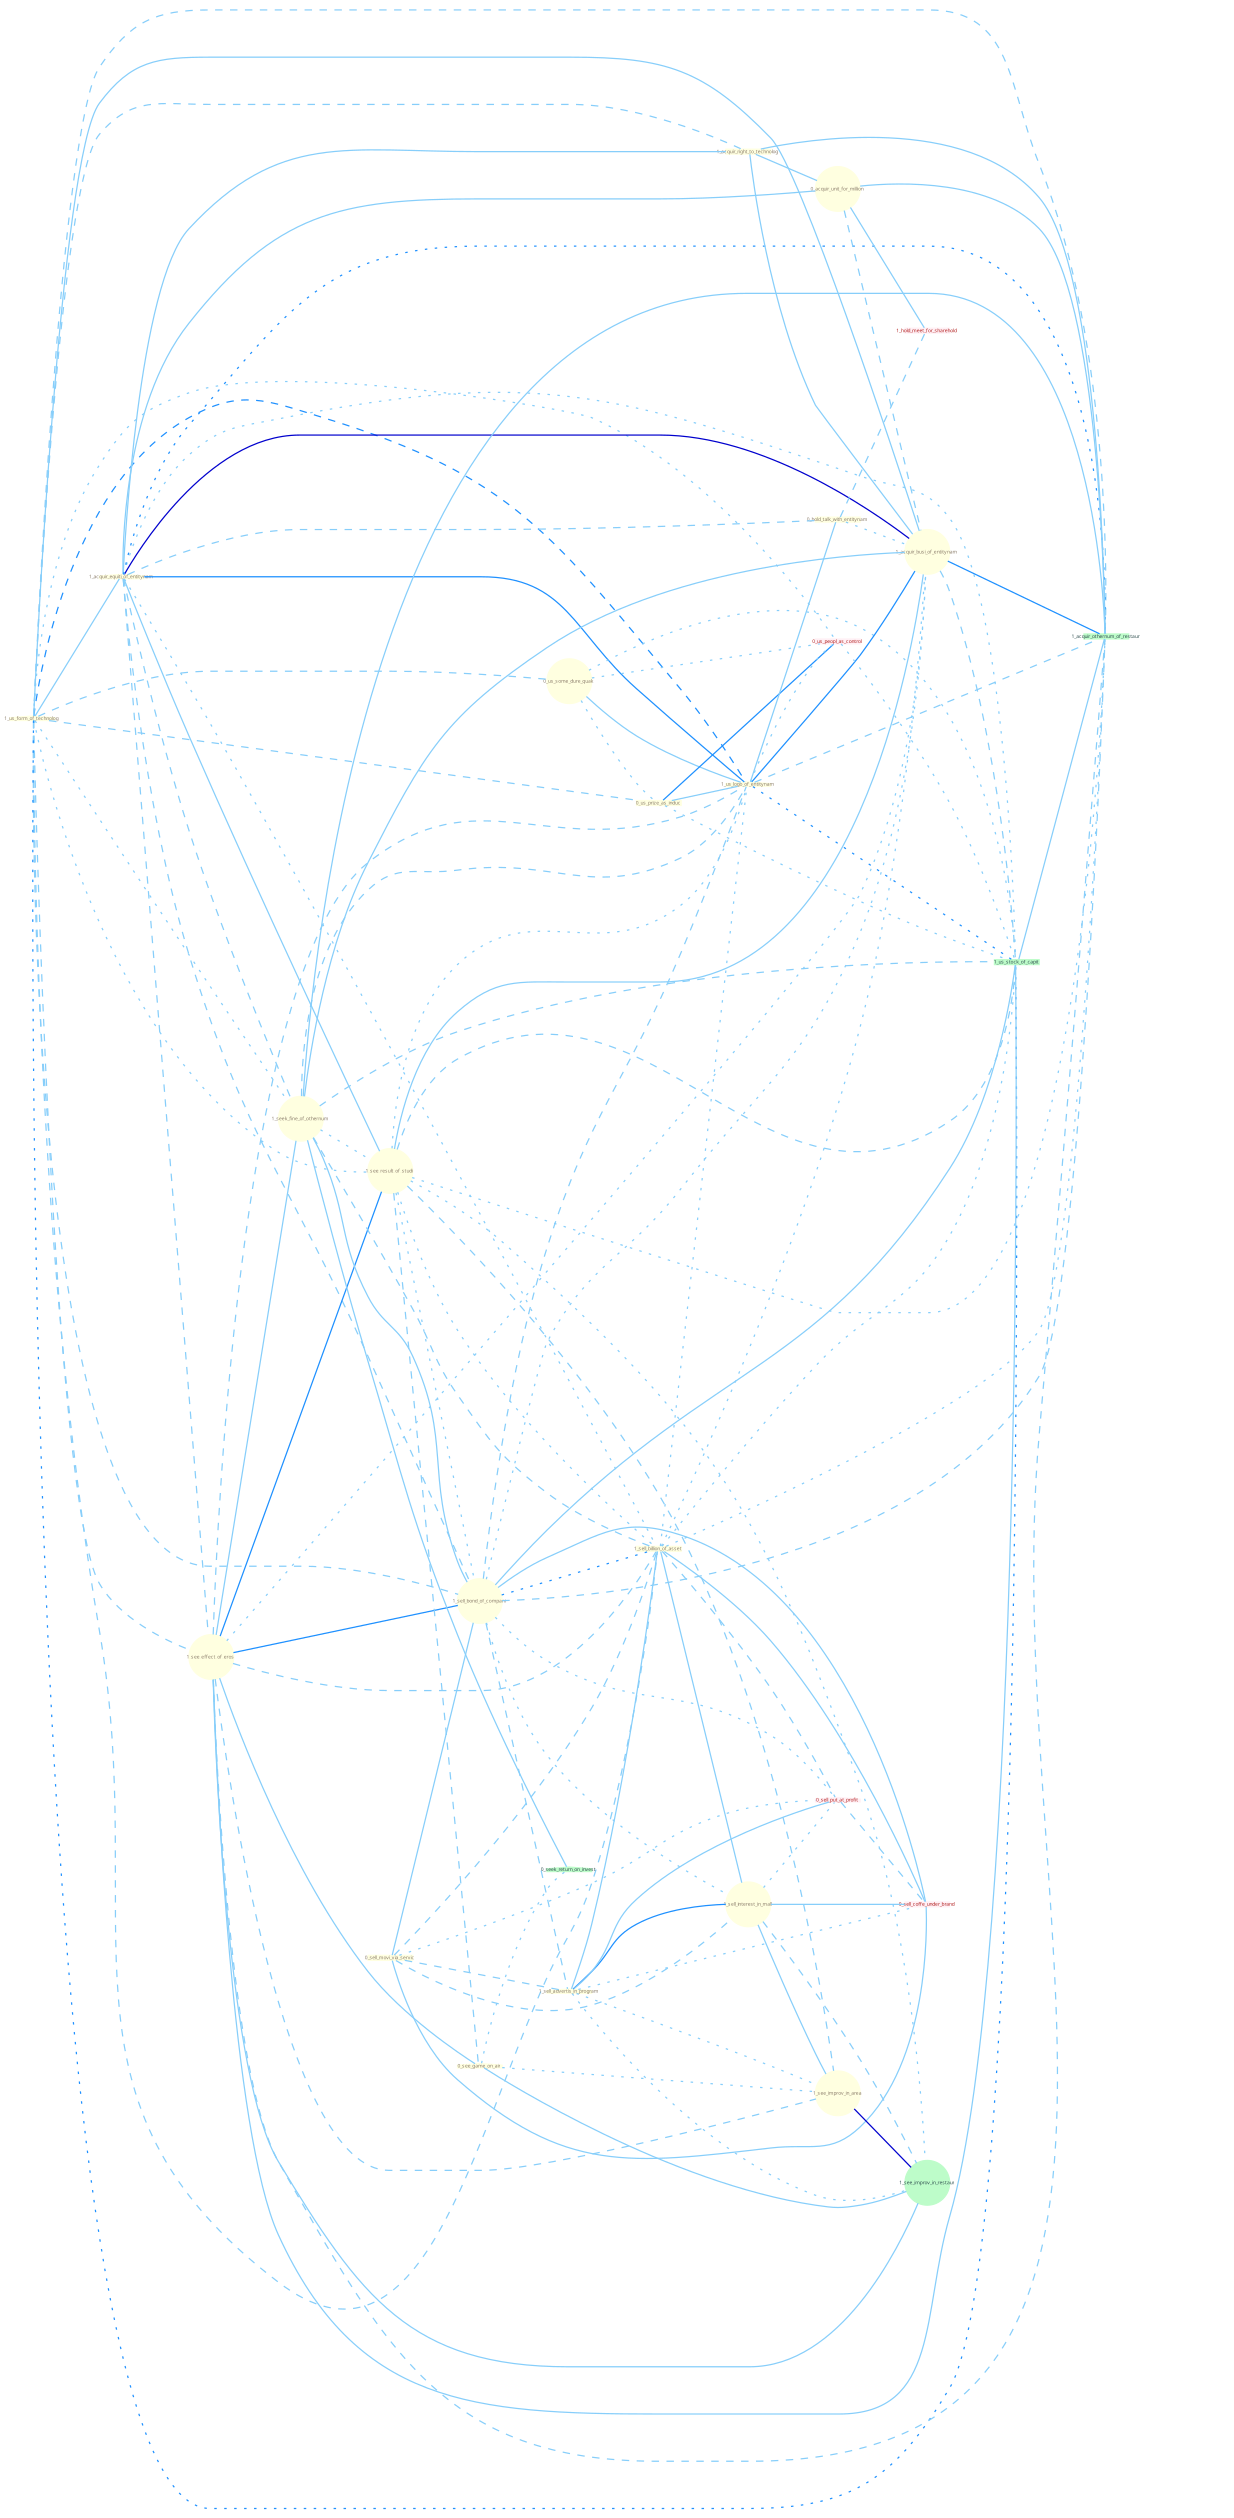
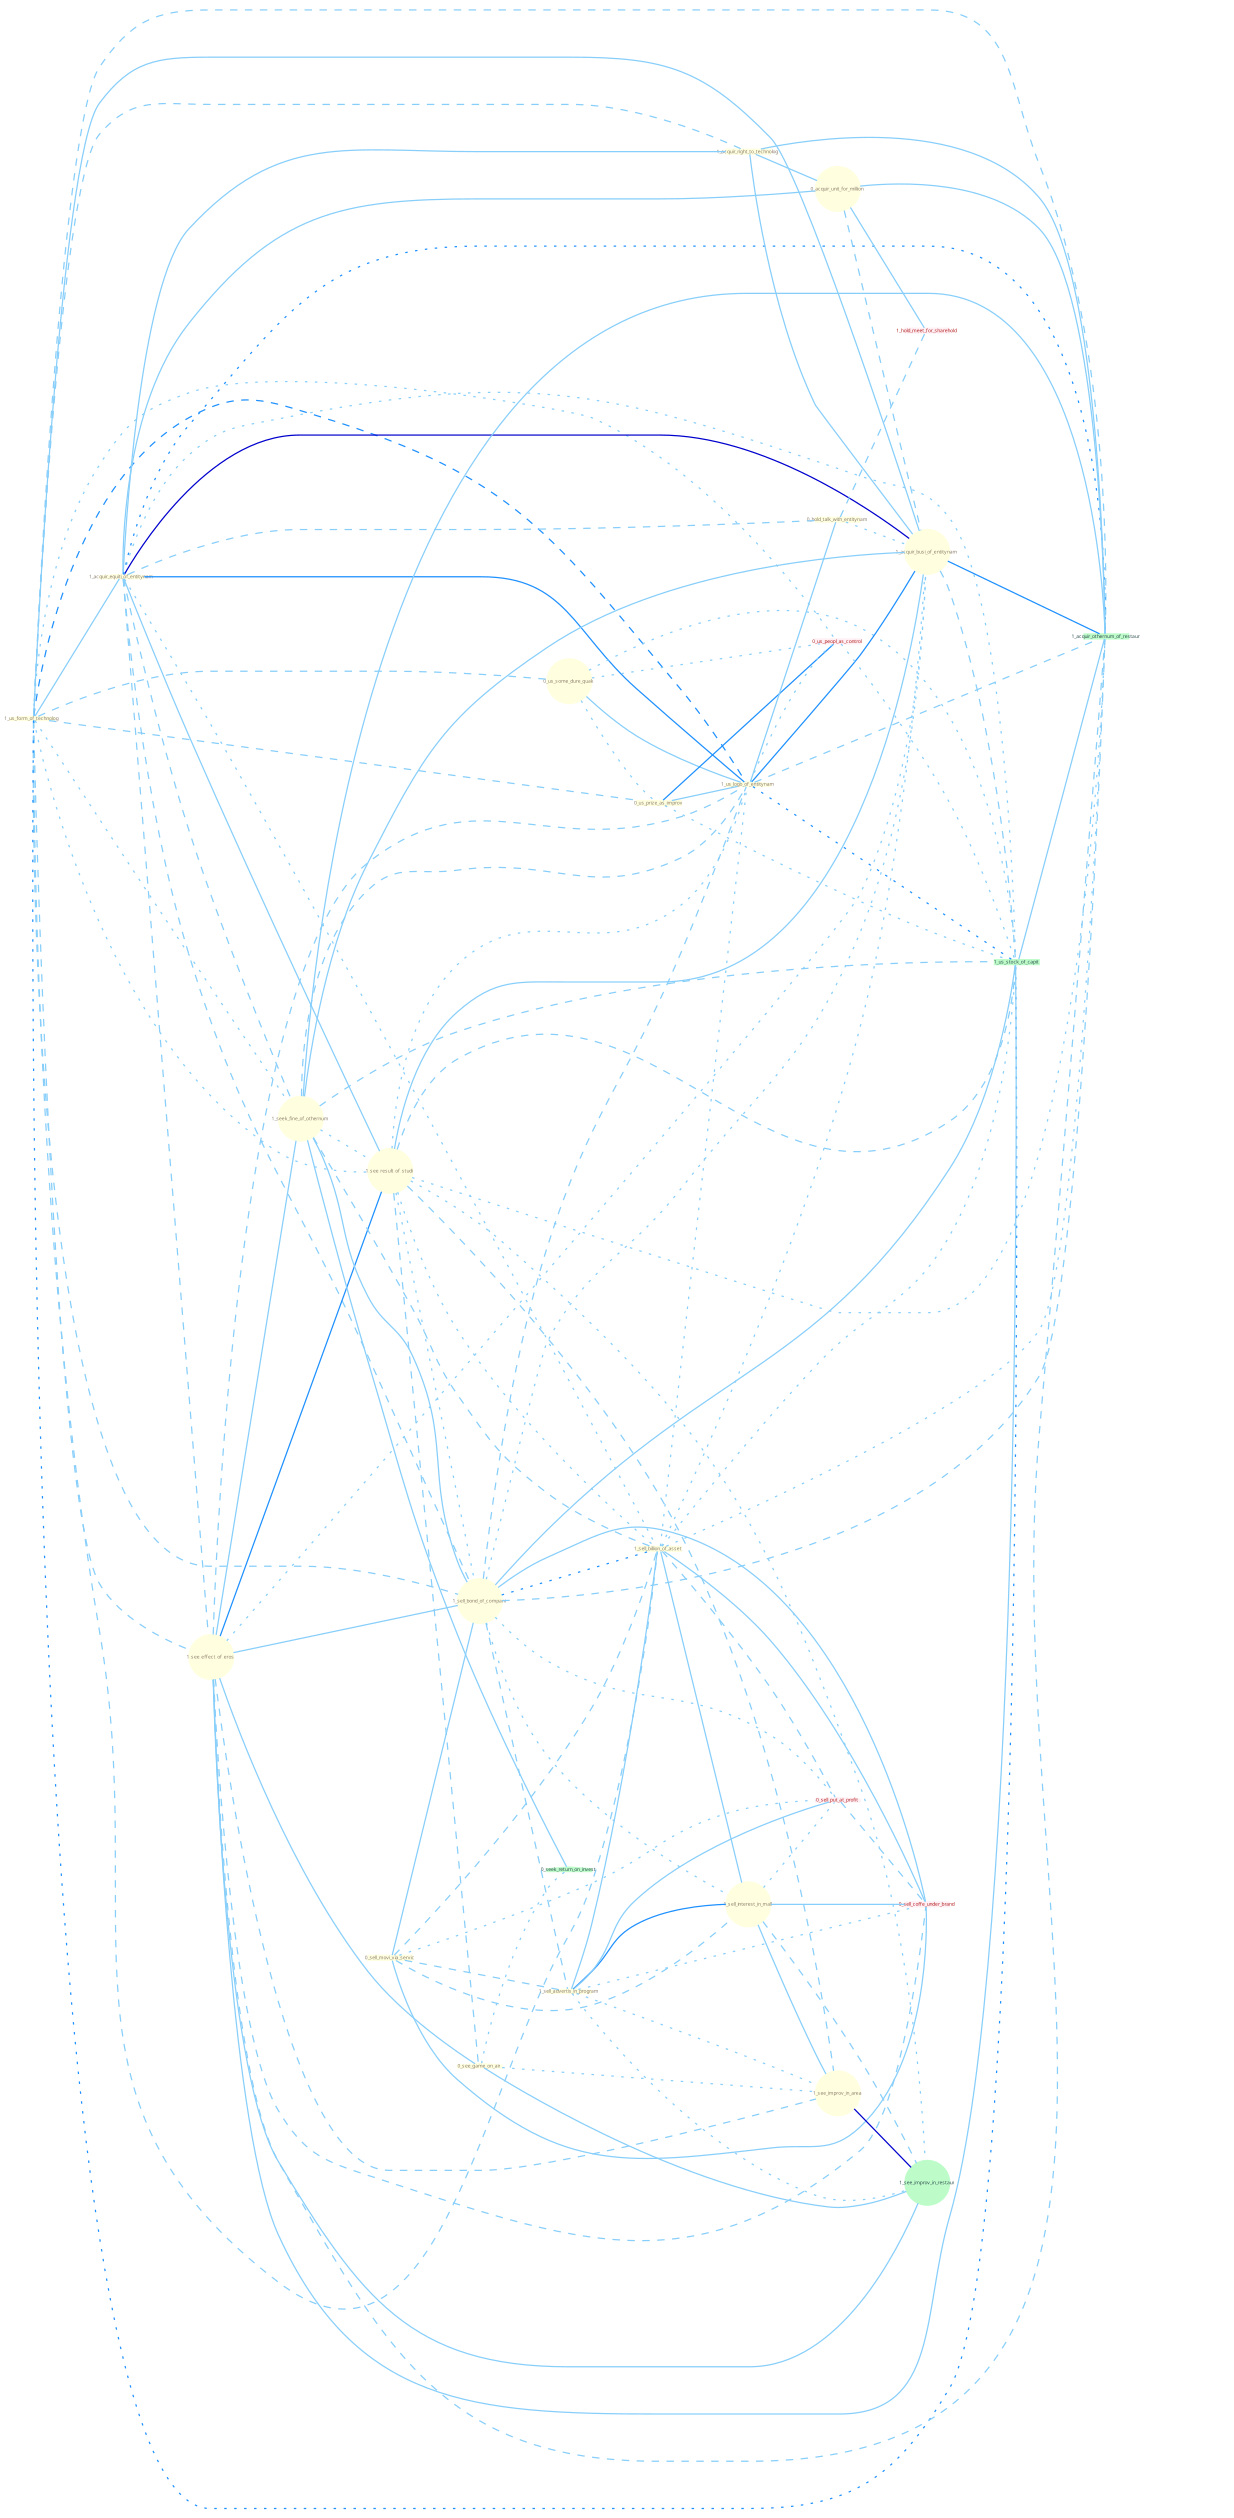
(659, 803) -> (659, 803)
(346, 1629) -> (346, 1629)
(472, 1691) -> (476, 2210)
